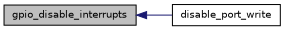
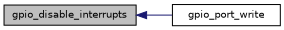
(226, 15) -> (226, 15)
